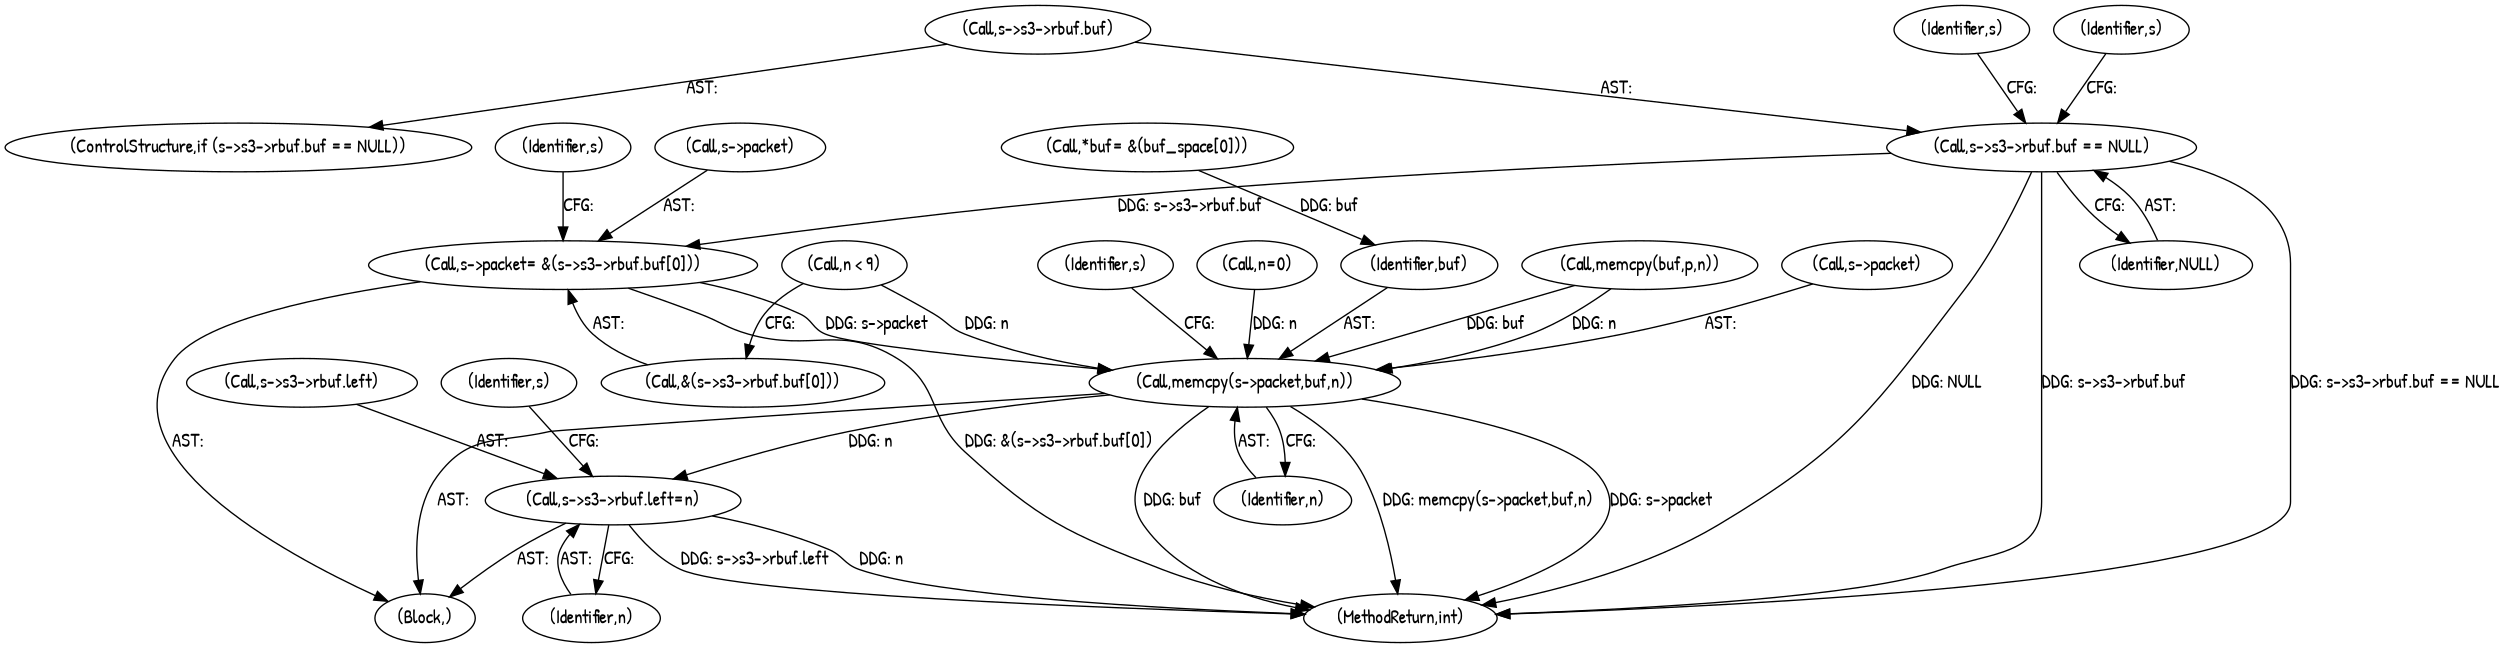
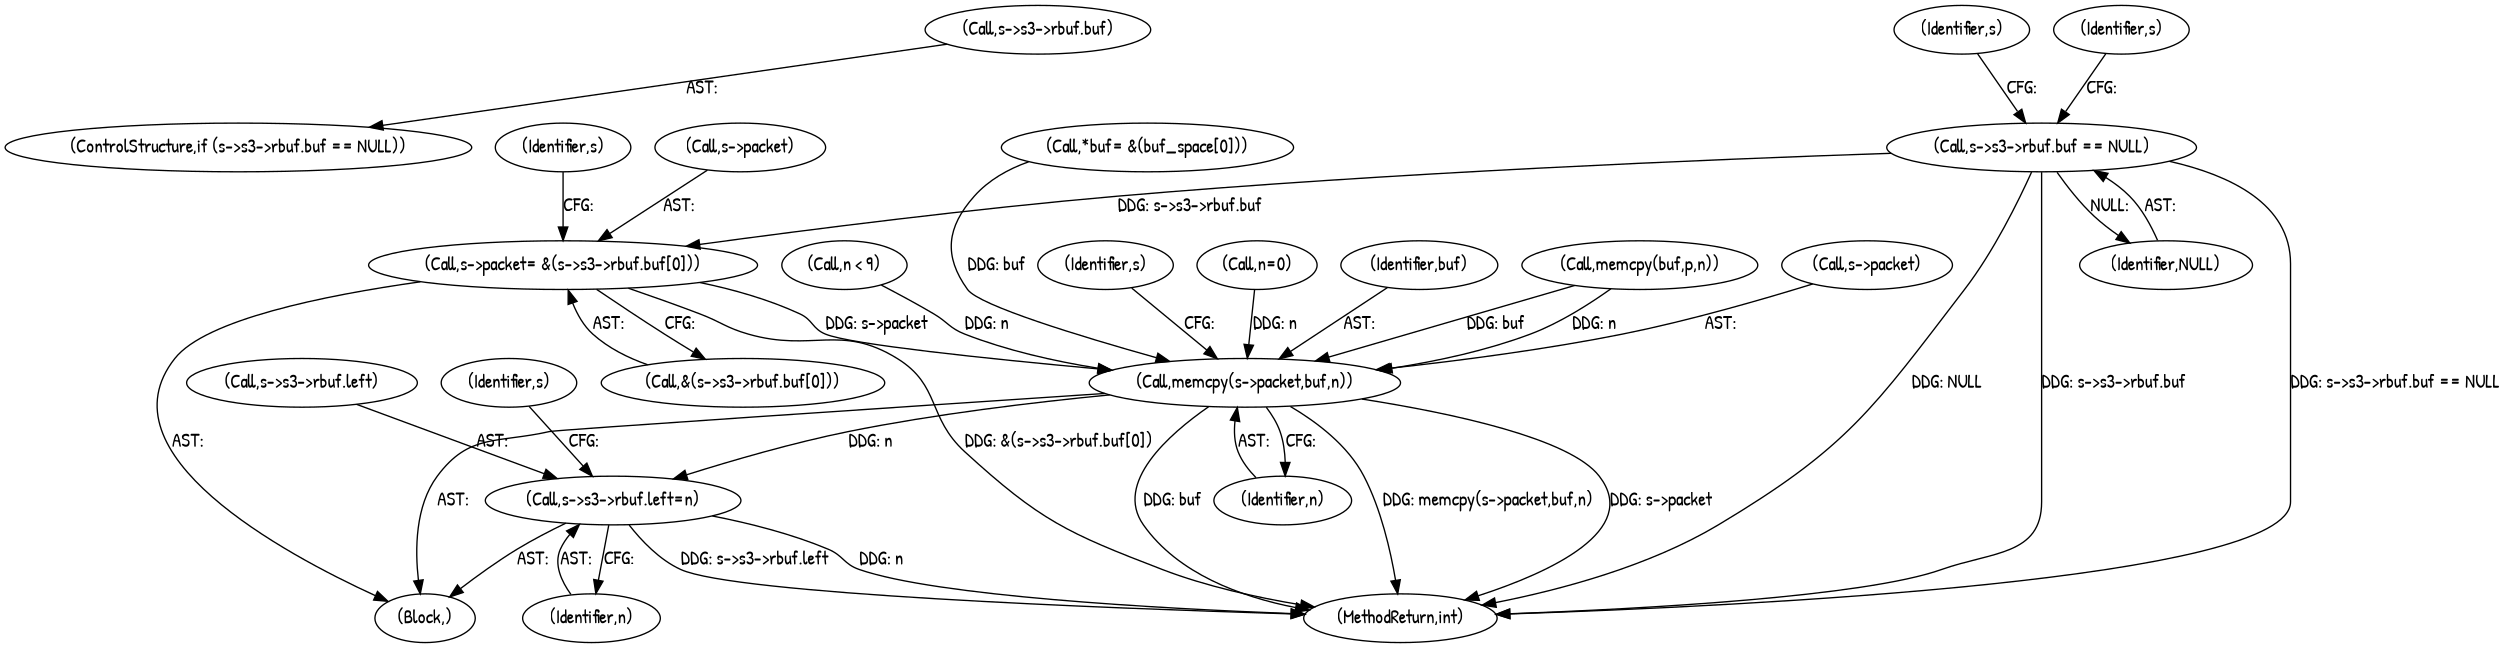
(1521, 86) -> none
(1280, 205) -> (981, 299)
(2112, 206) -> (2112, 206)
(768, 310) -> (645, 321)
